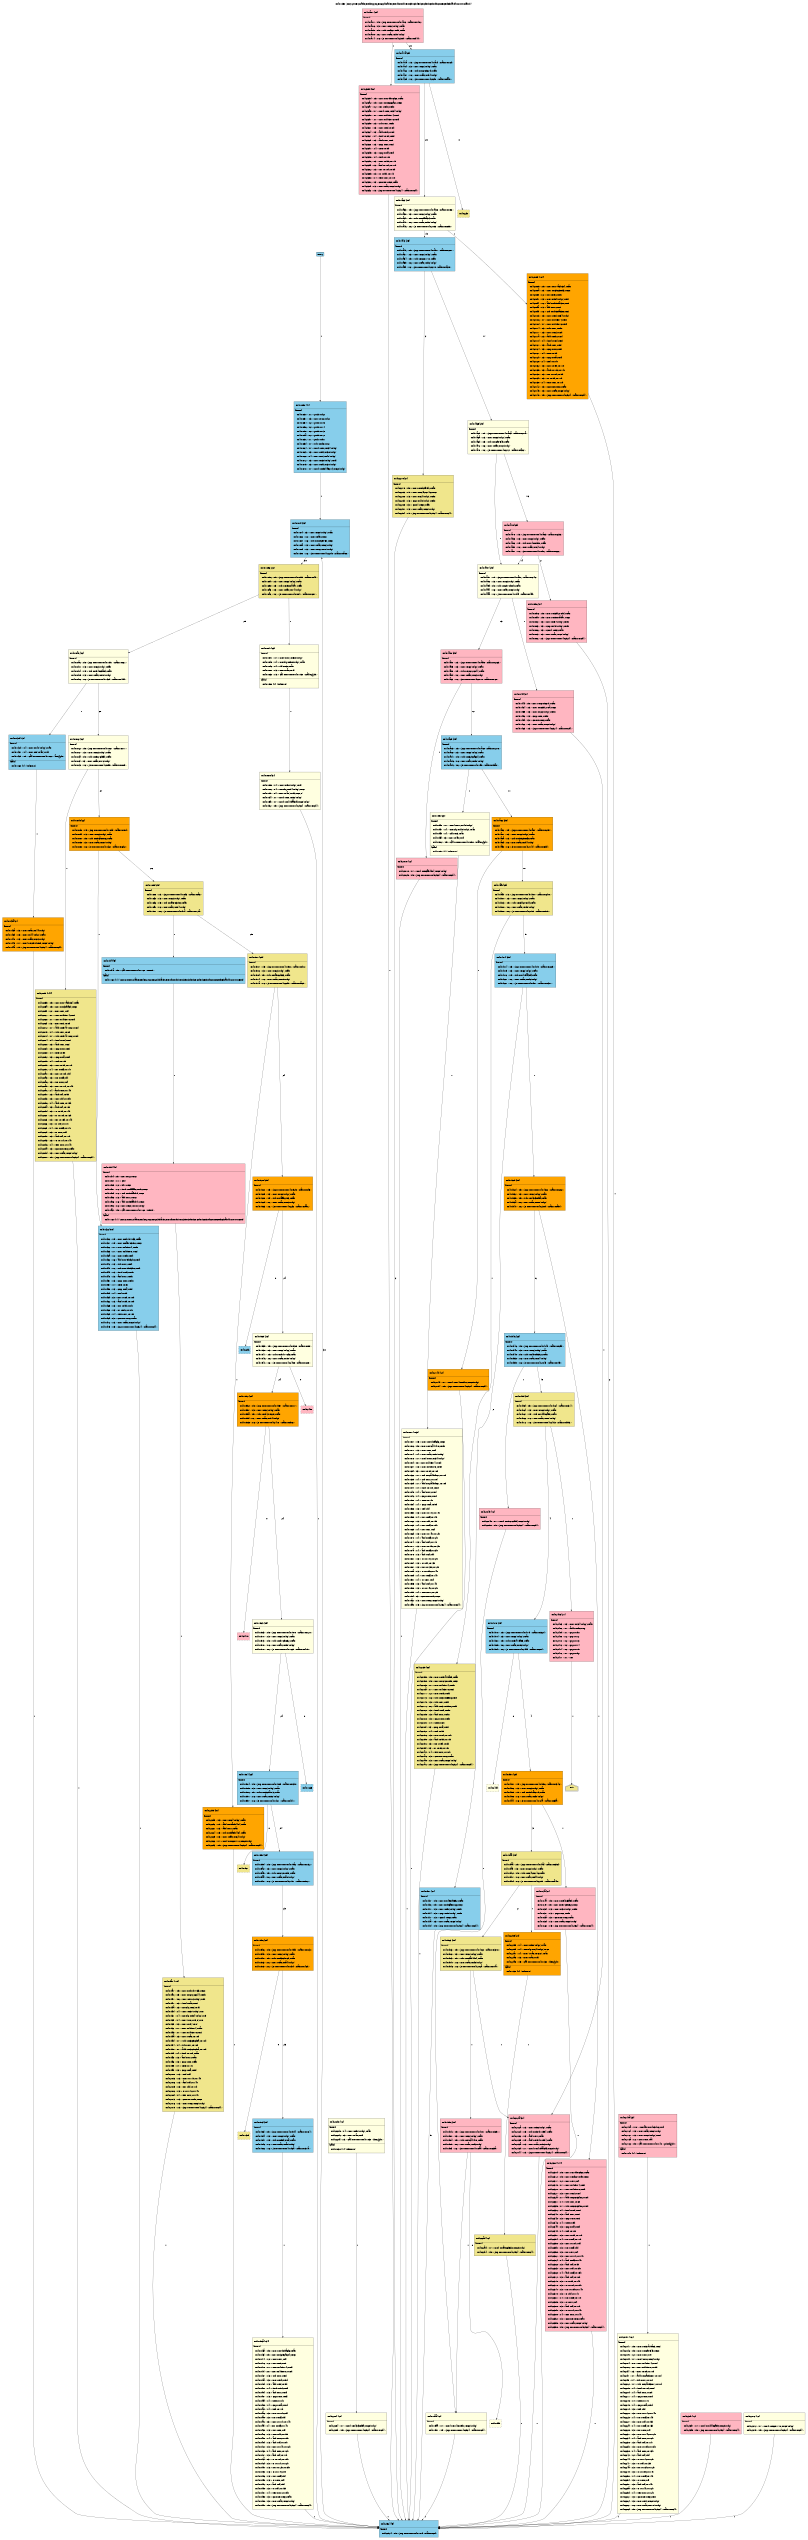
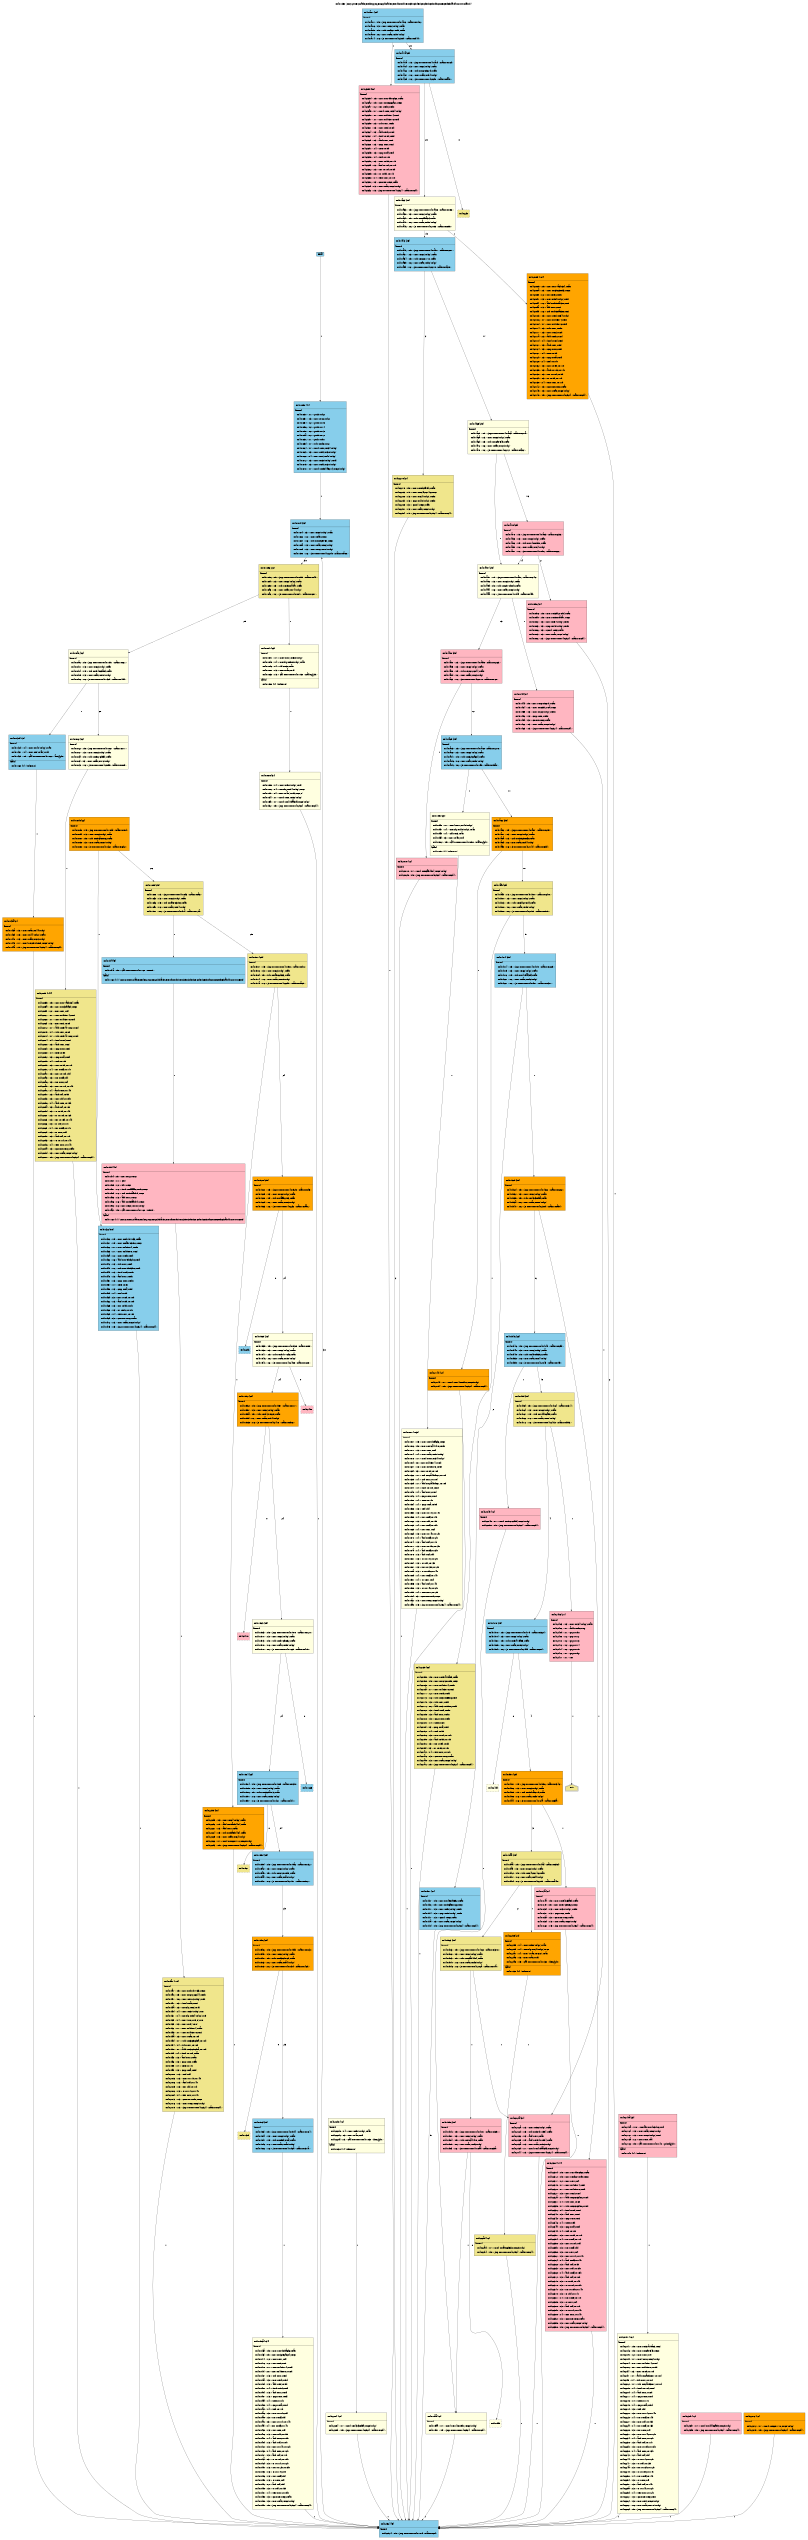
(393, 26) -> (393, 26)
(320, 254) -> (320, 254)
(99, 792) -> none
(774, 2423) -> (774, 2423)
